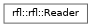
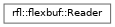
(46, 14) -> (57, 14)
